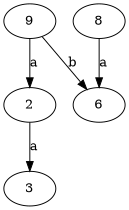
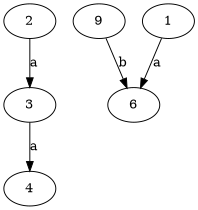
(99, 21) -> (168, 21)
(30, 58) -> none
none -> (30, 189)
